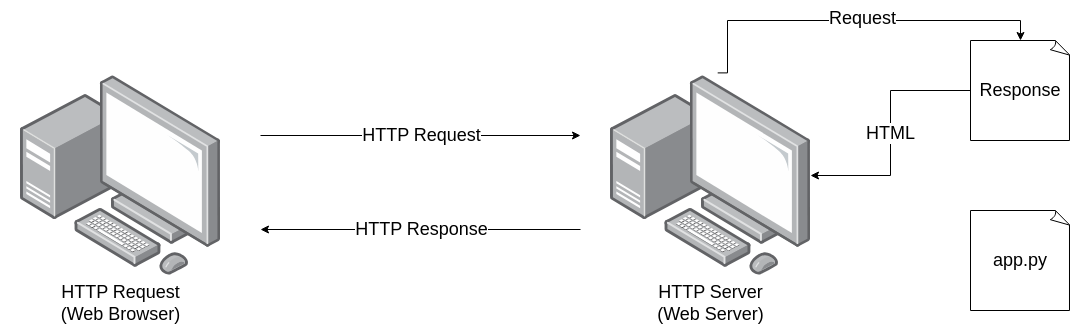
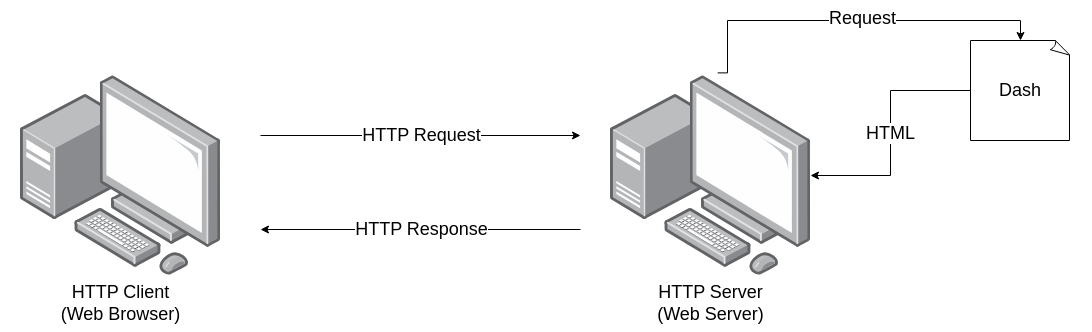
(1021, 91) -> (1021, 91)
(1021, 261) -> none
(121, 304) -> (121, 304)
